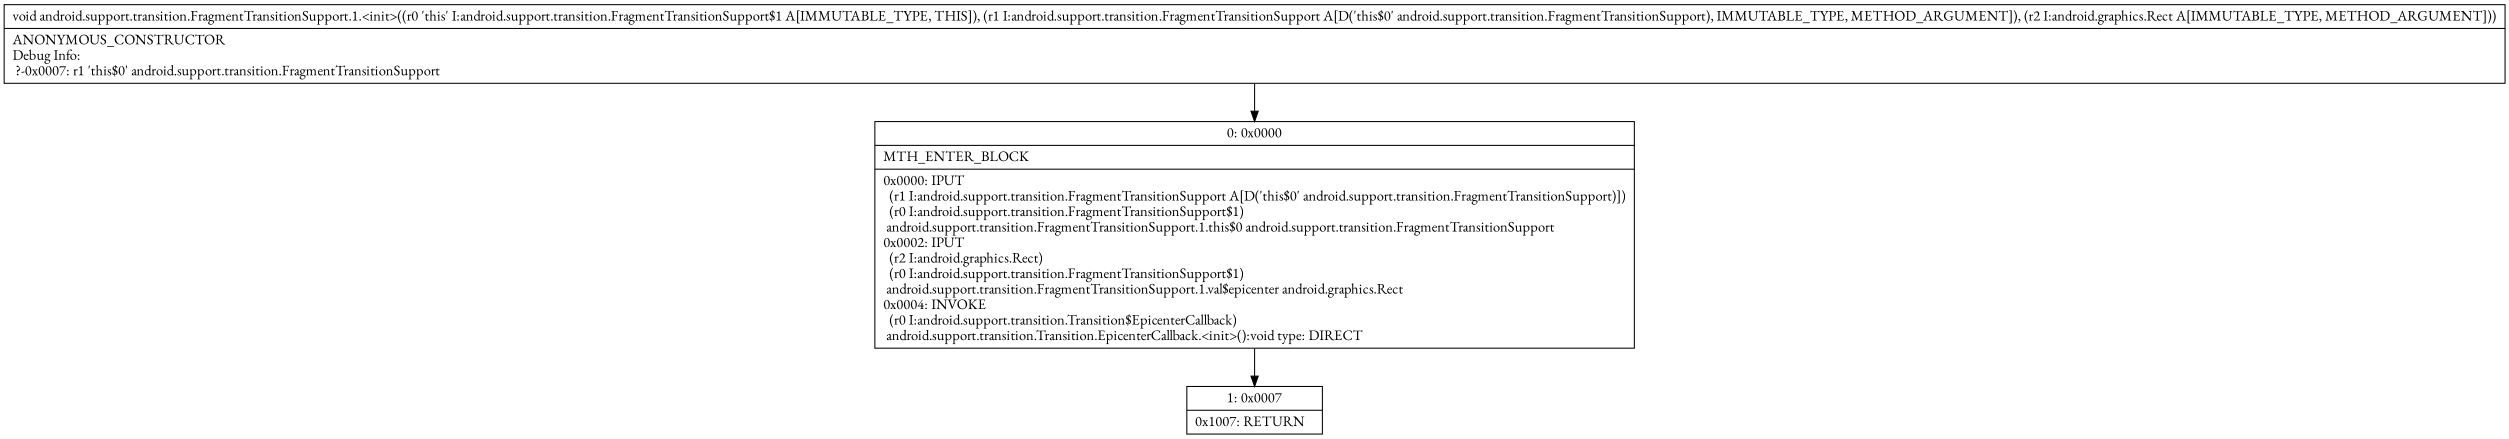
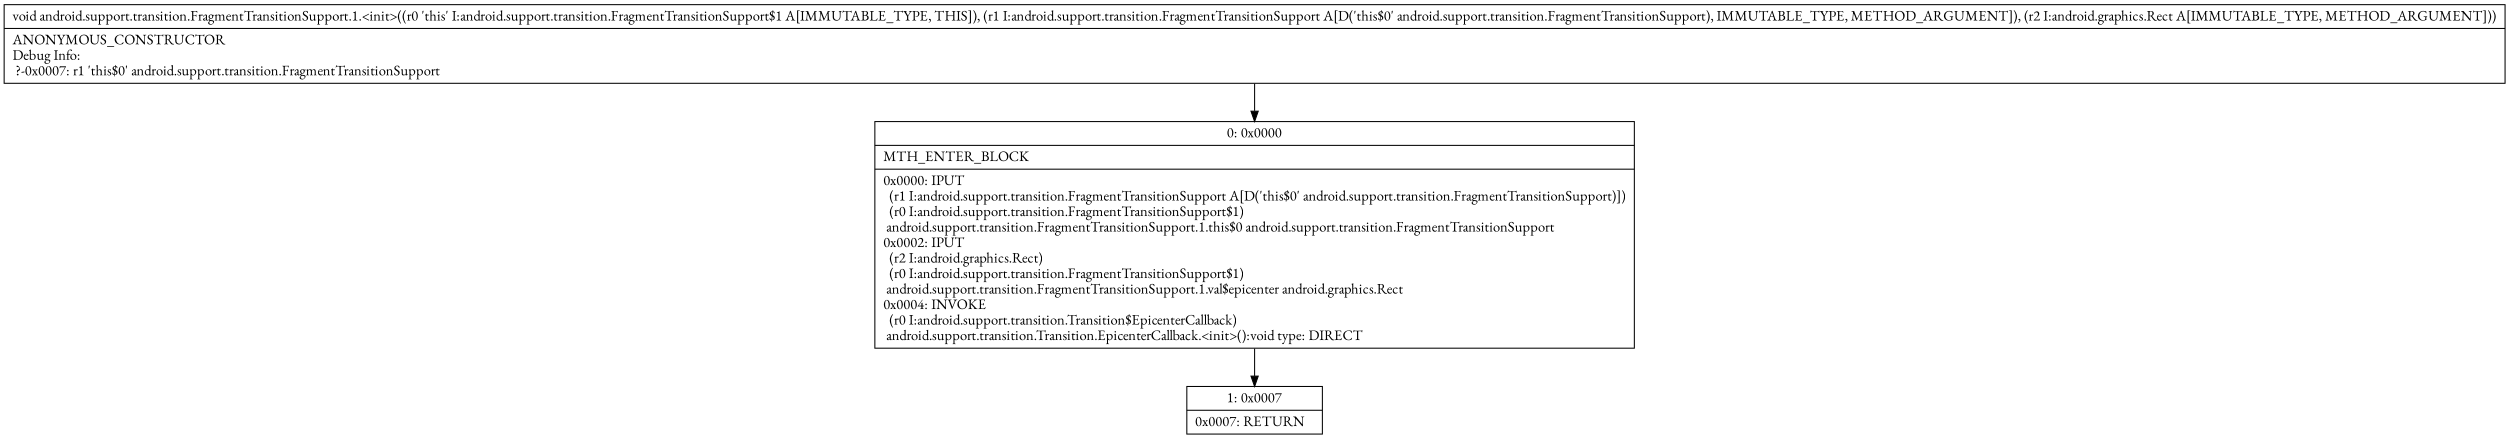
(1255, 422) -> (1255, 422)
